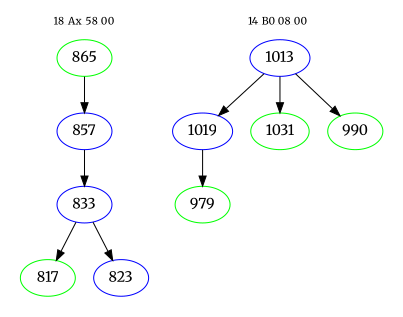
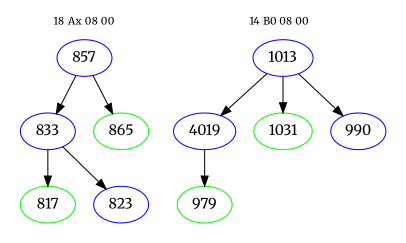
(84, 22) -> (84, 22)
(84, 90) -> (100, 90)
(203, 131) -> (205, 131)
(355, 131) -> (358, 131)
